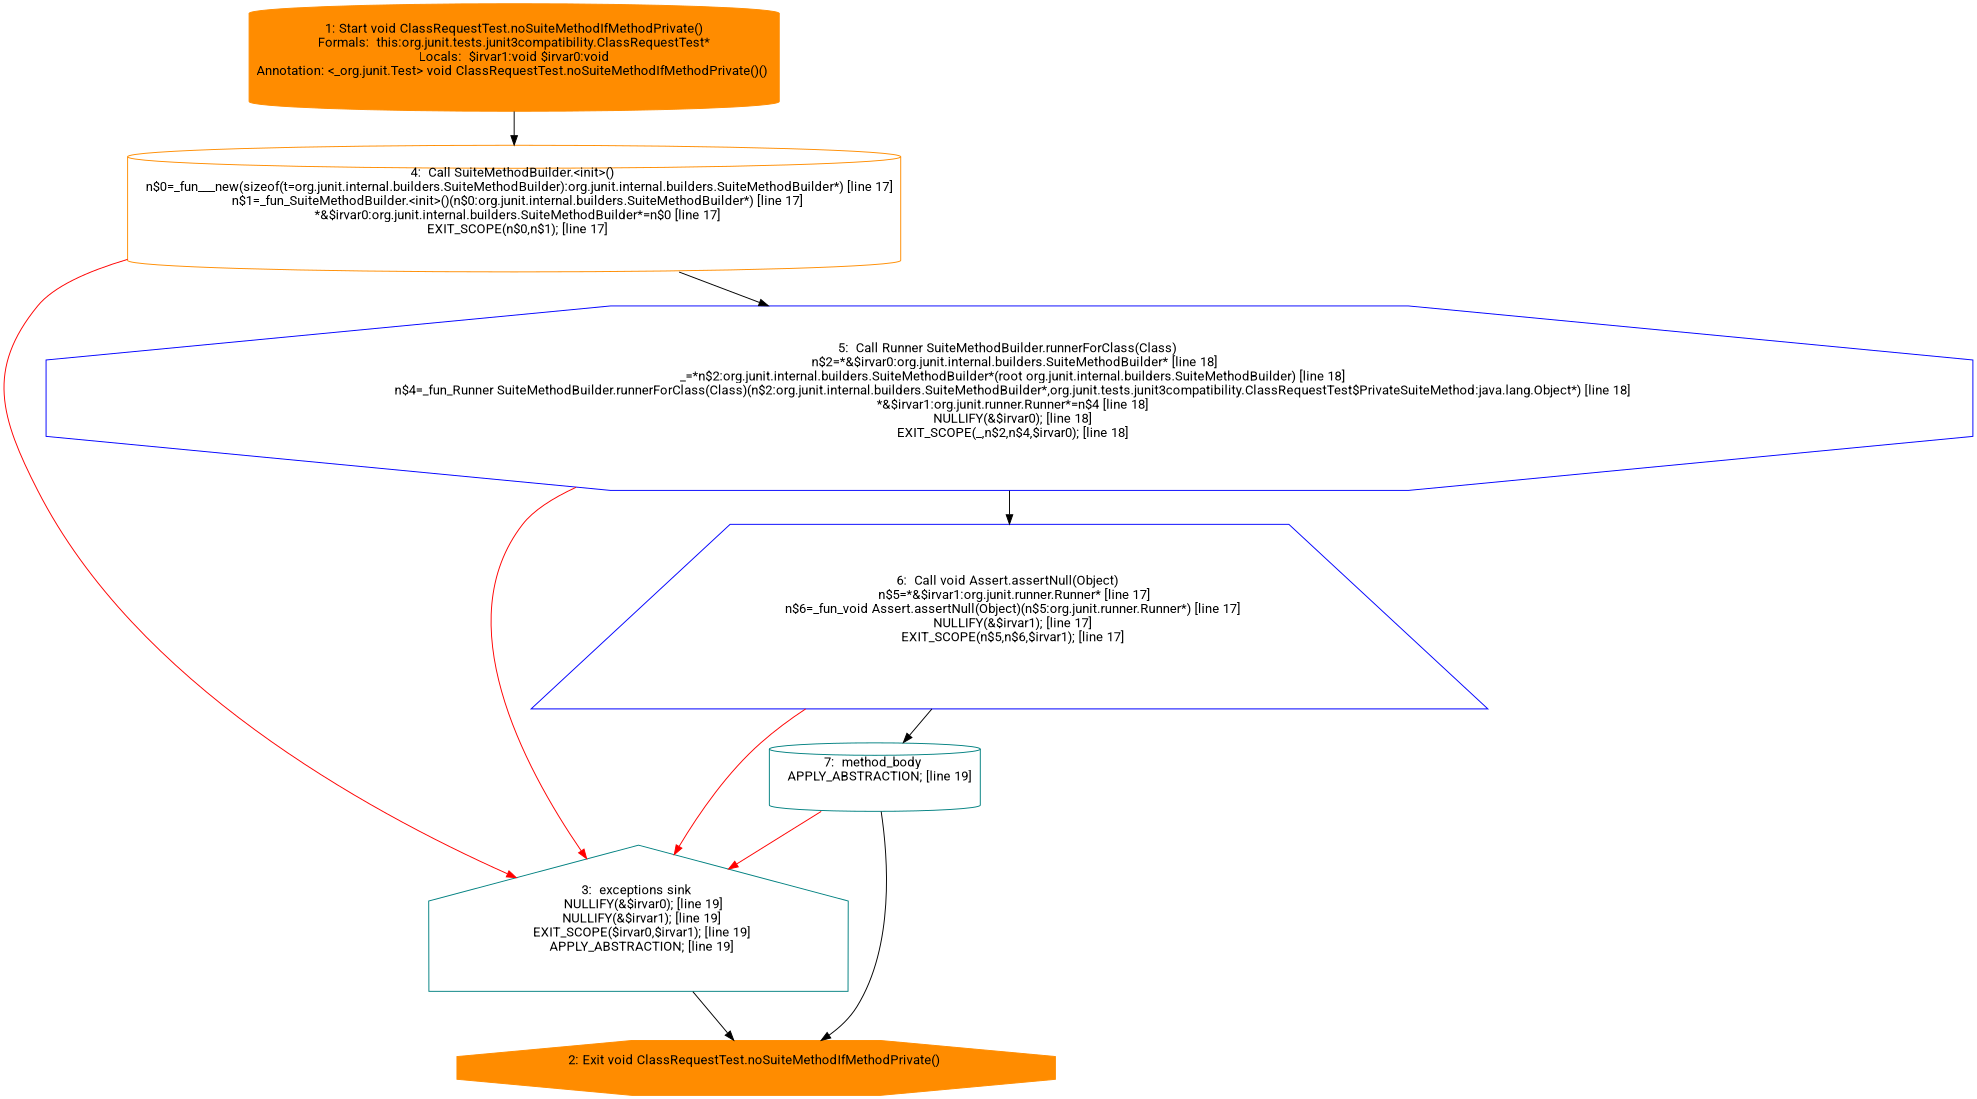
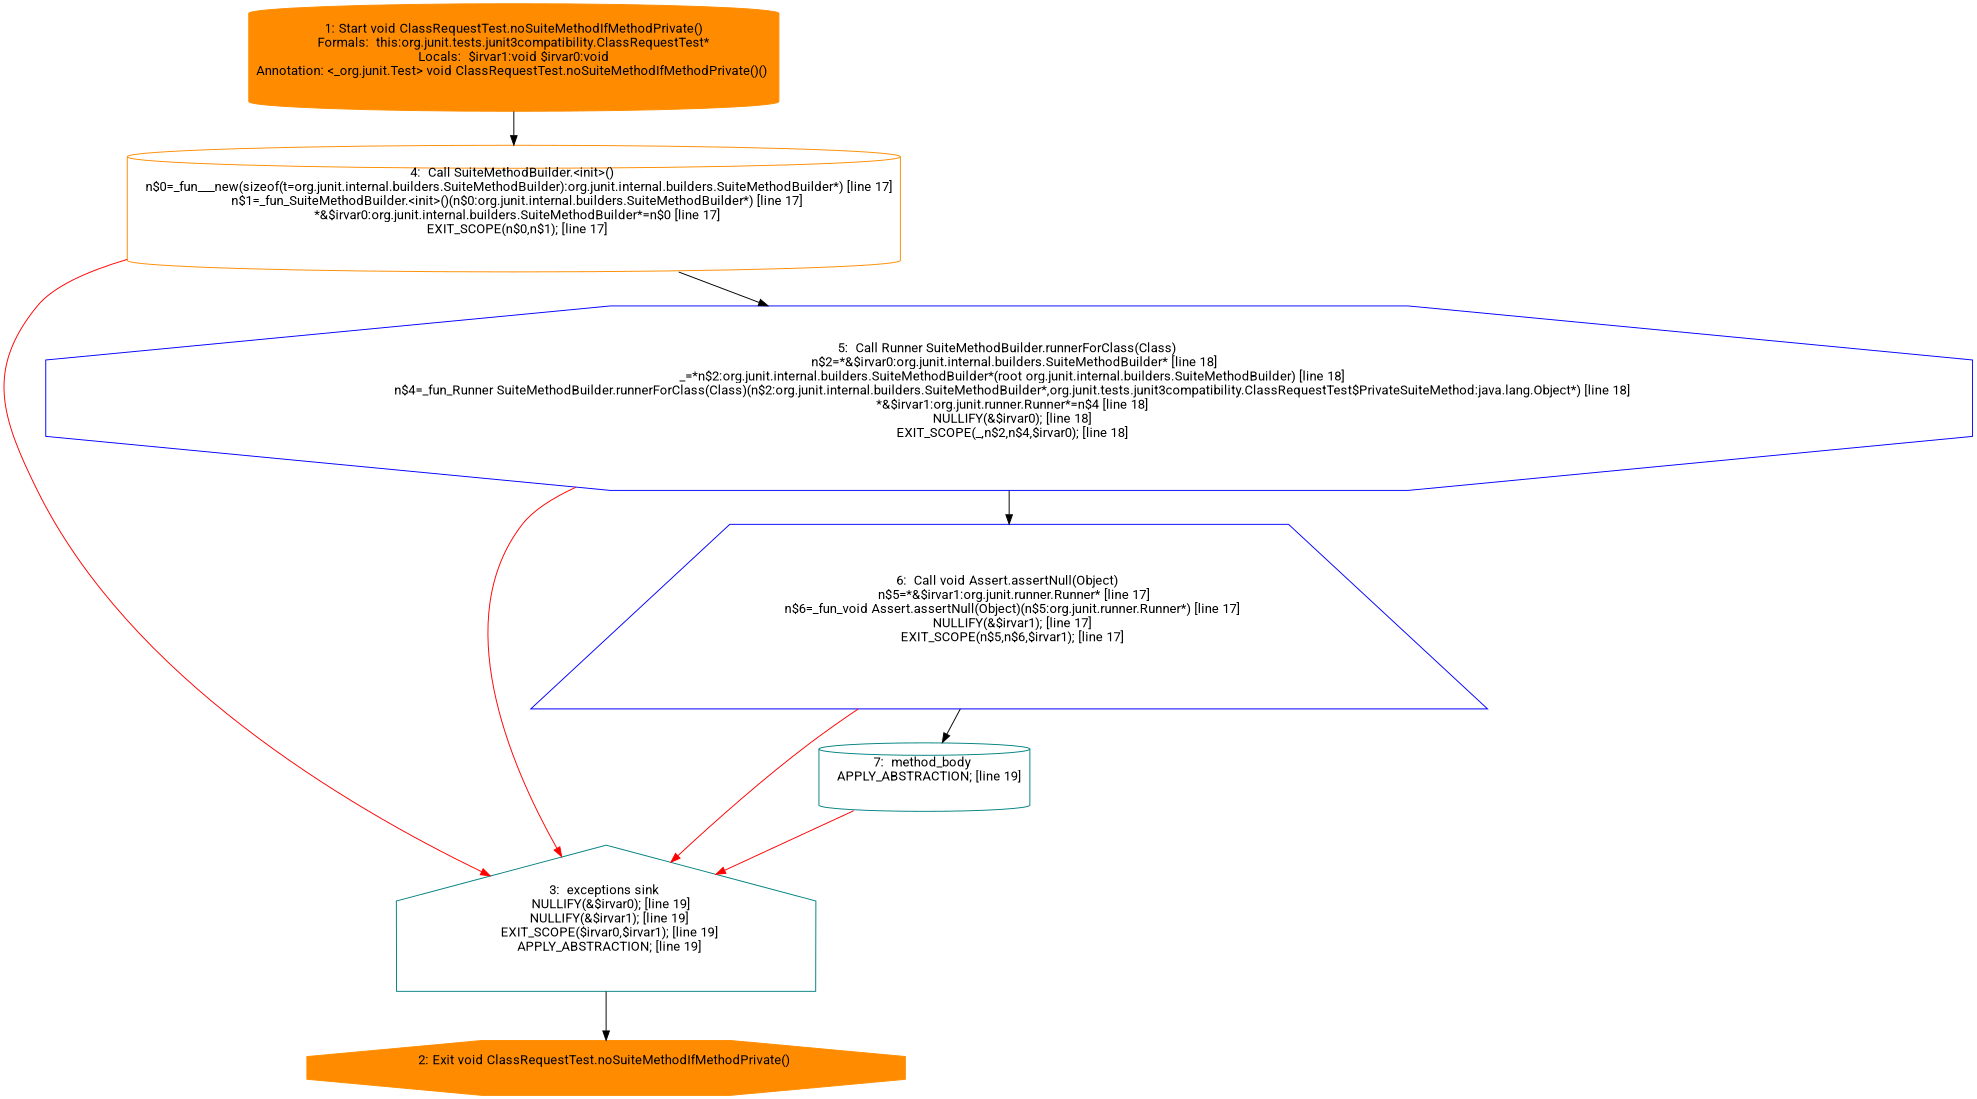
(883, 931) -> none
